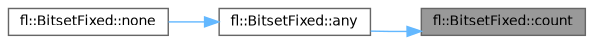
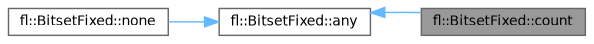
(389, 31) -> (403, 12)
